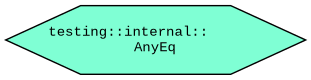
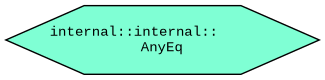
(156, 40) -> (163, 40)
